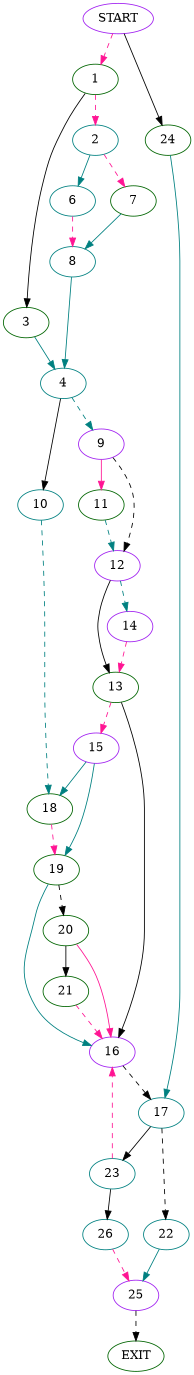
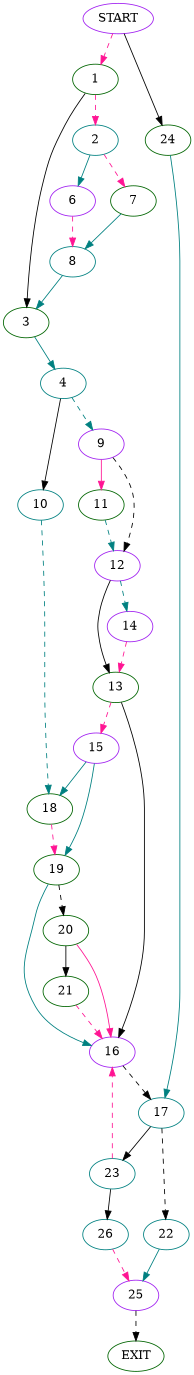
(73, 201) -> (73, 201)
(68, 318) -> (52, 289)
